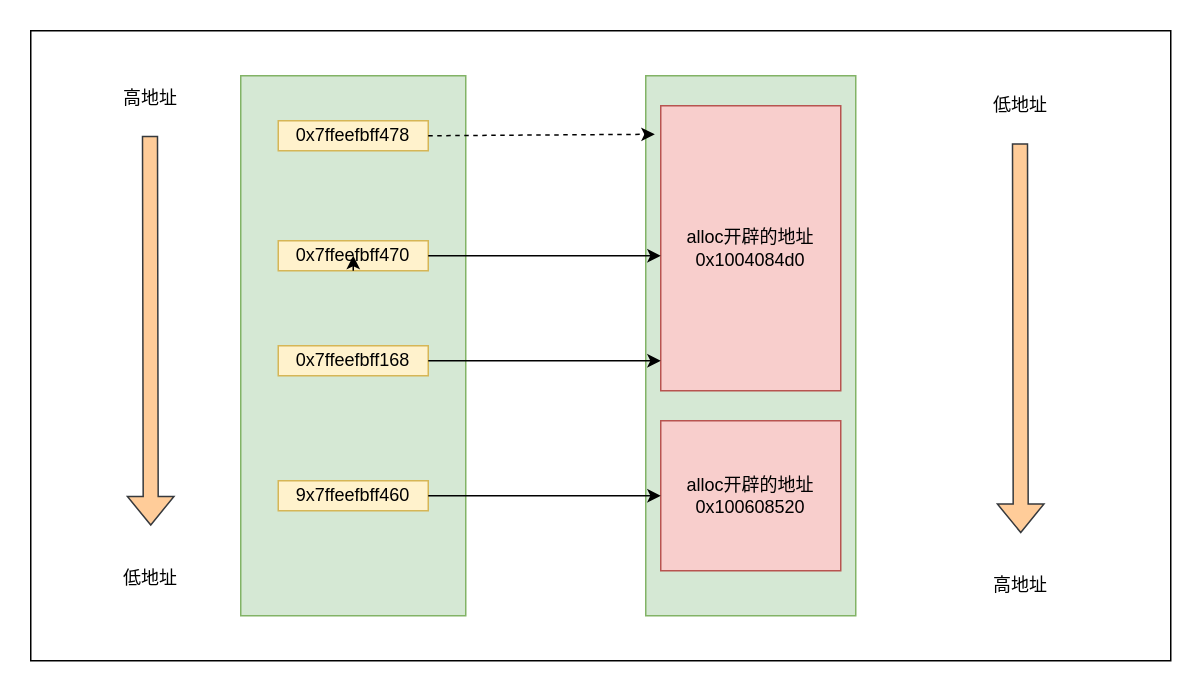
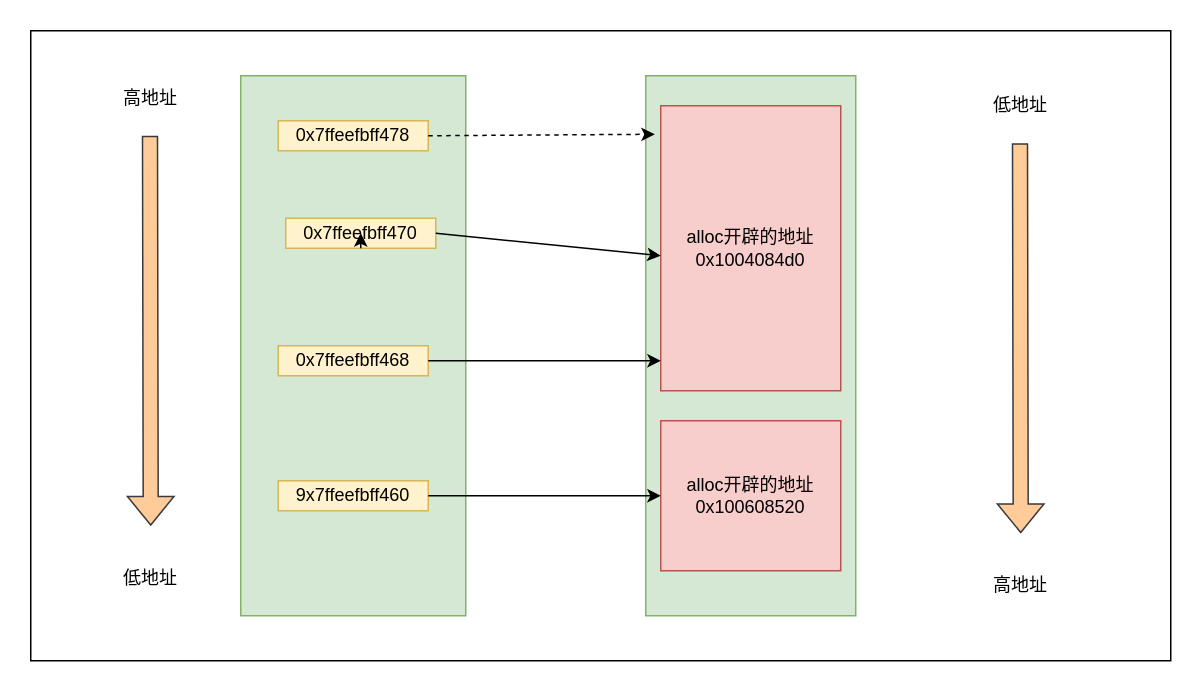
(353, 256) -> (361, 233)
(353, 361) -> (353, 361)
